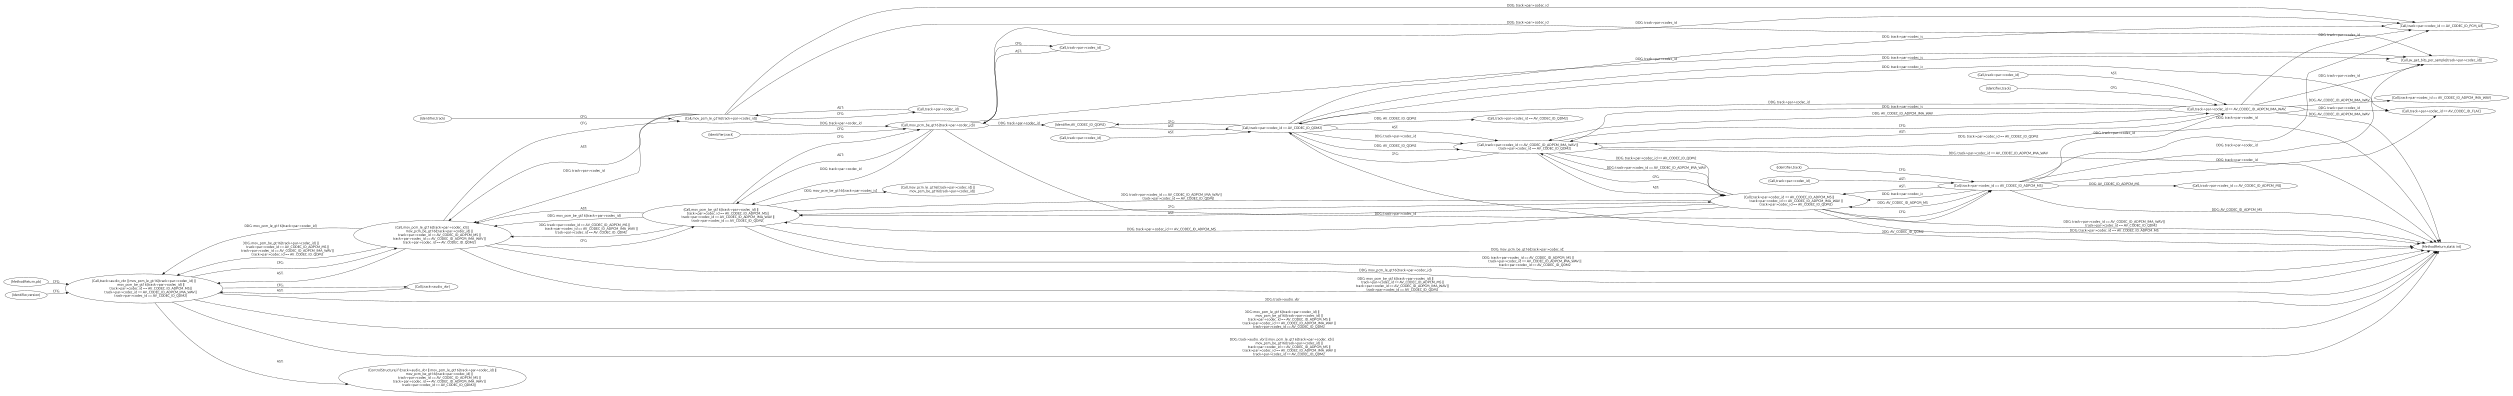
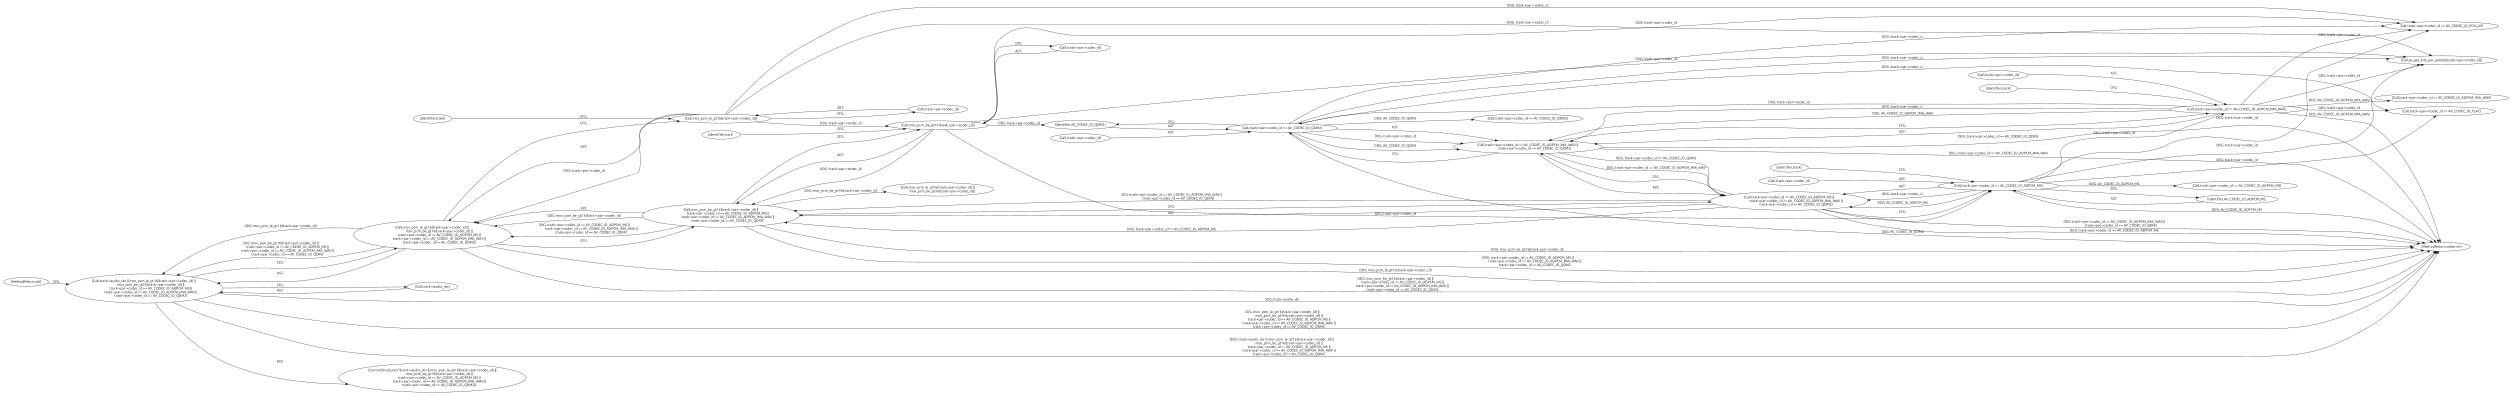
none -> (2237, 199)
(2442, 247) -> (2442, 247)
(26, 295) -> none
